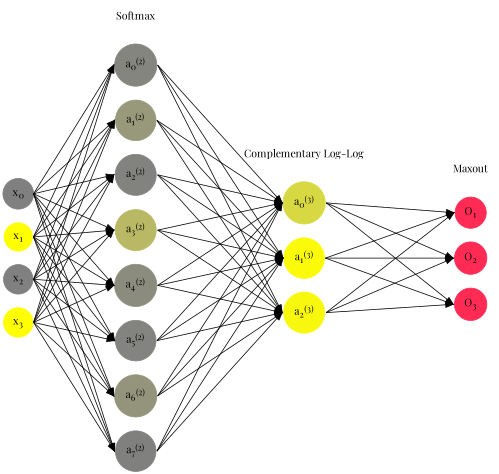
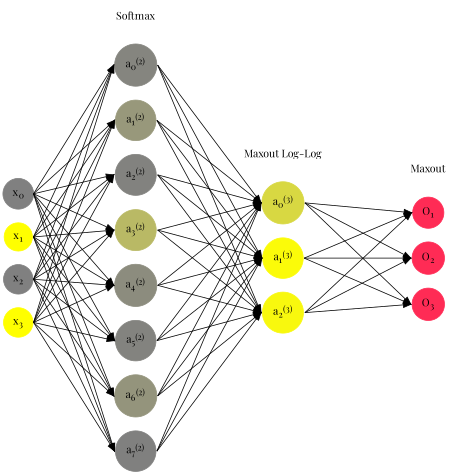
(304, 154) -> (283, 154)
